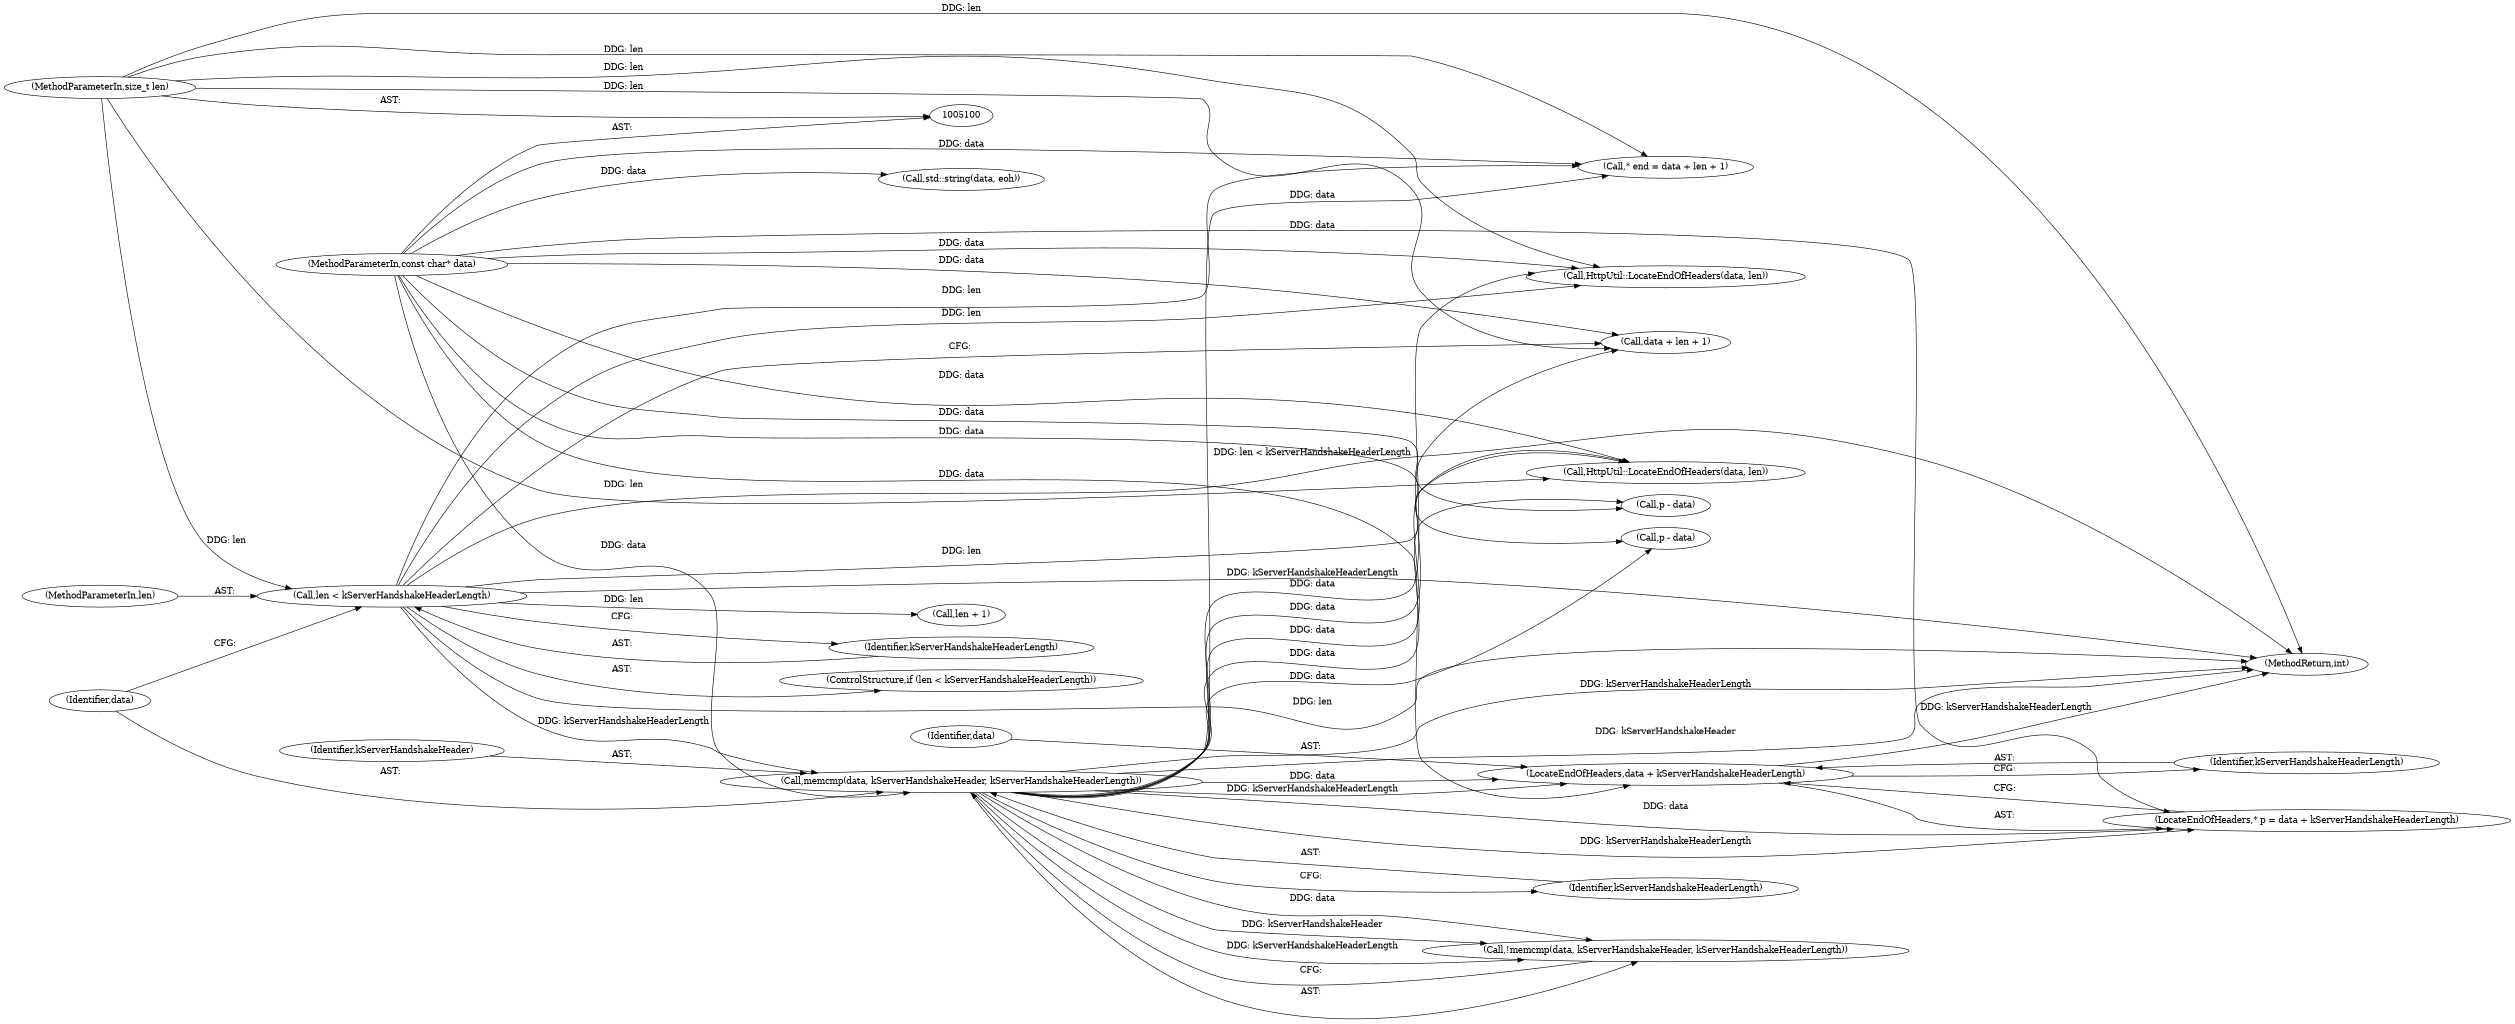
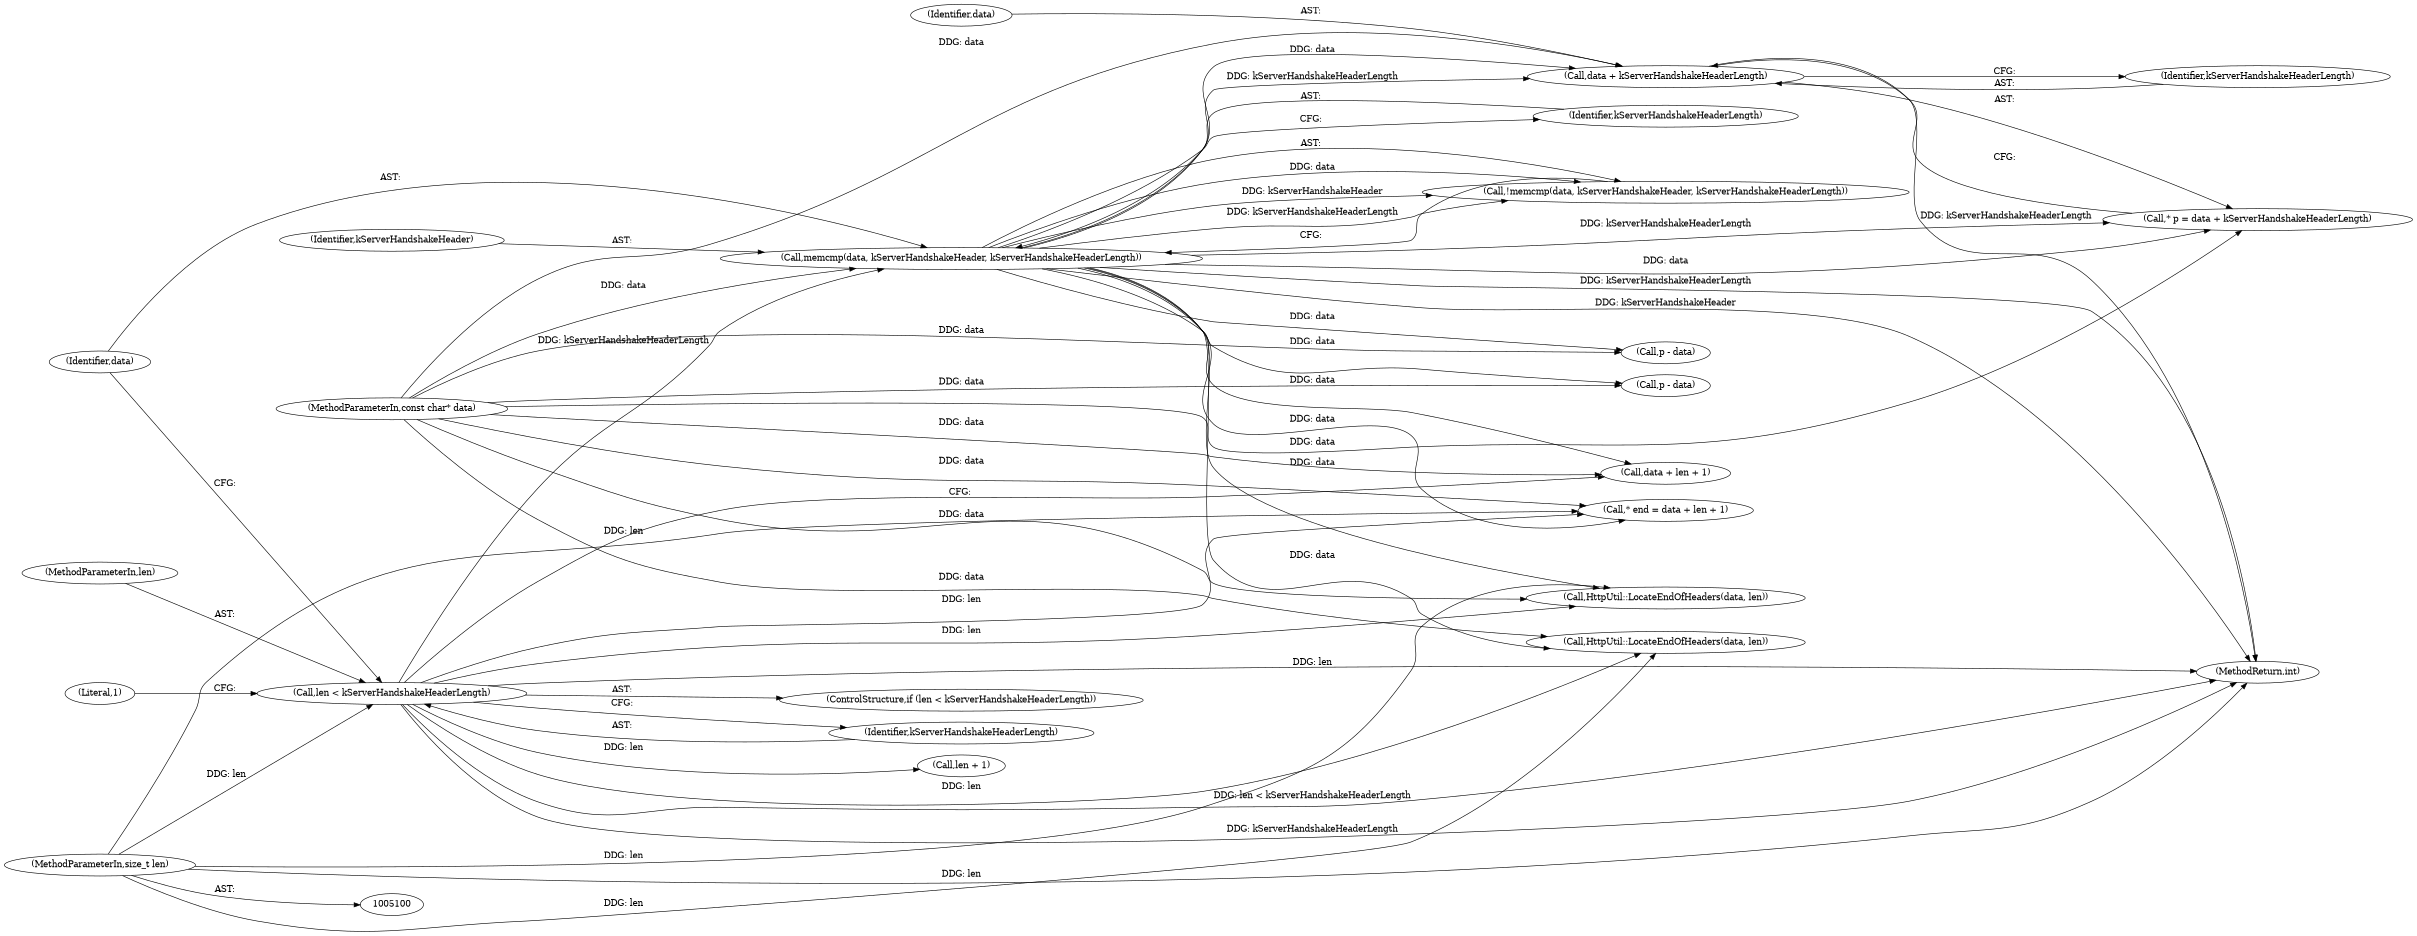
(988, 95) -> none
(643, 136) -> none
(961, 179) -> none
none -> (100, 693)
(1666, 774) -> (1666, 77)
(2307, 821) -> (2258, 220)
